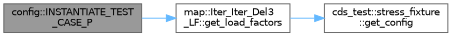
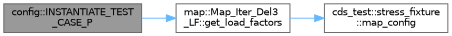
(233, 18) -> (233, 18)
(386, 18) -> (386, 18)
